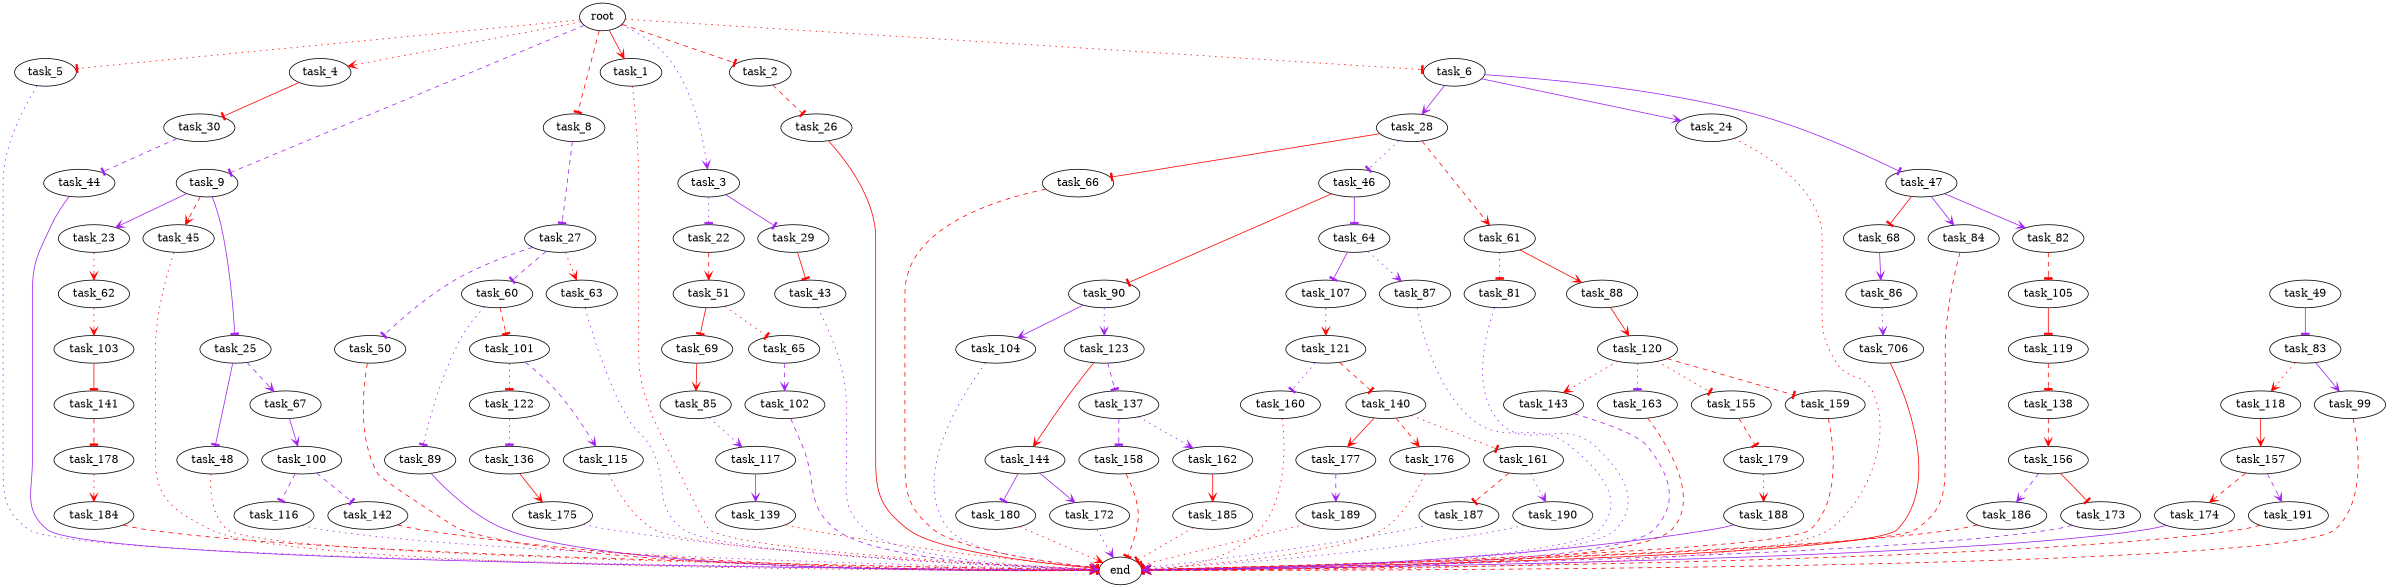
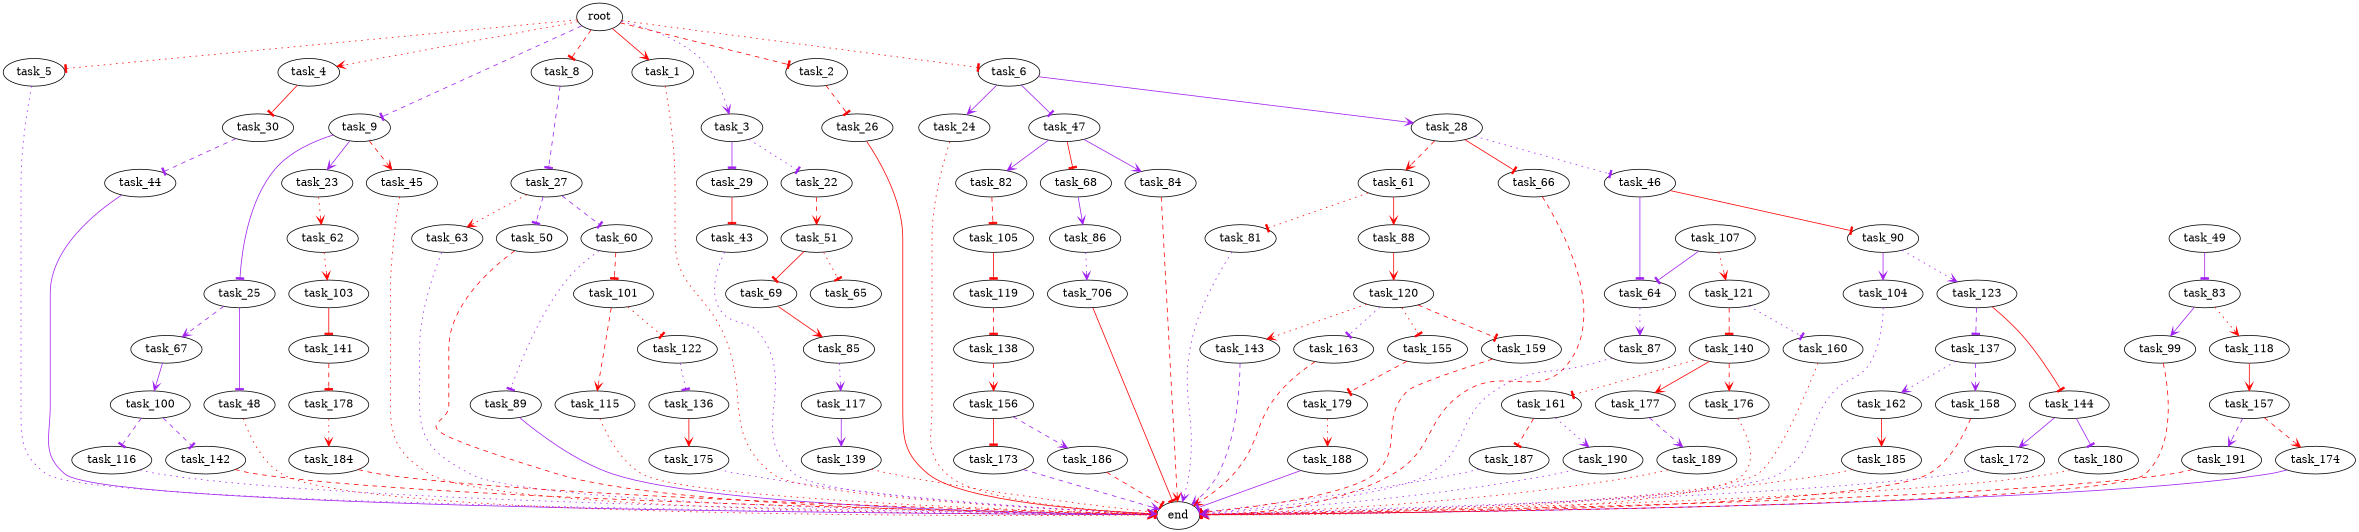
(1341, 265) -> (1679, 265)
(562, 398) -> (605, 345)
(1065, 401) -> (2030, 344)
(785, 405) -> none
(1119, 431) -> (1975, 373)
